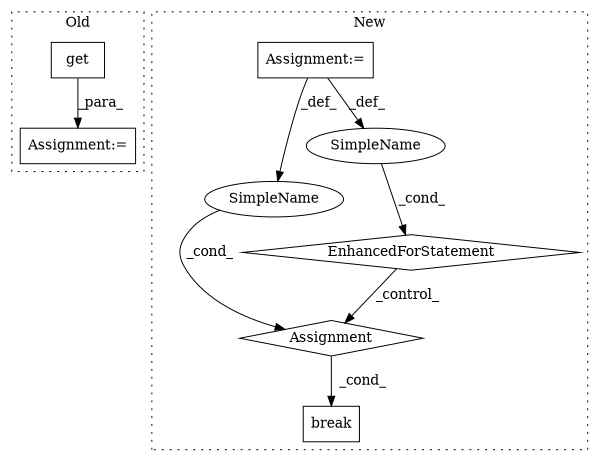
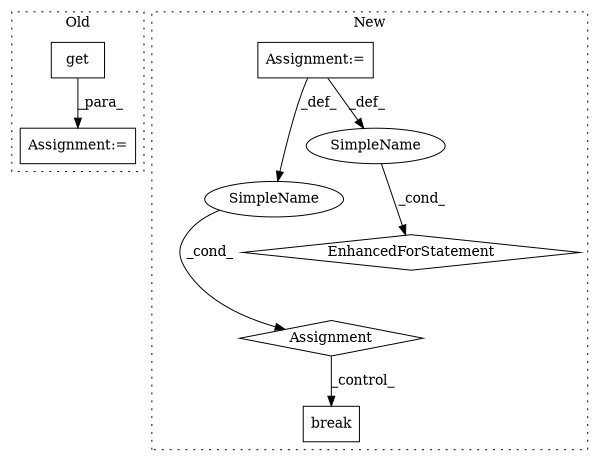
(374, 292) -> none
(363, 381) -> (363, 381)
